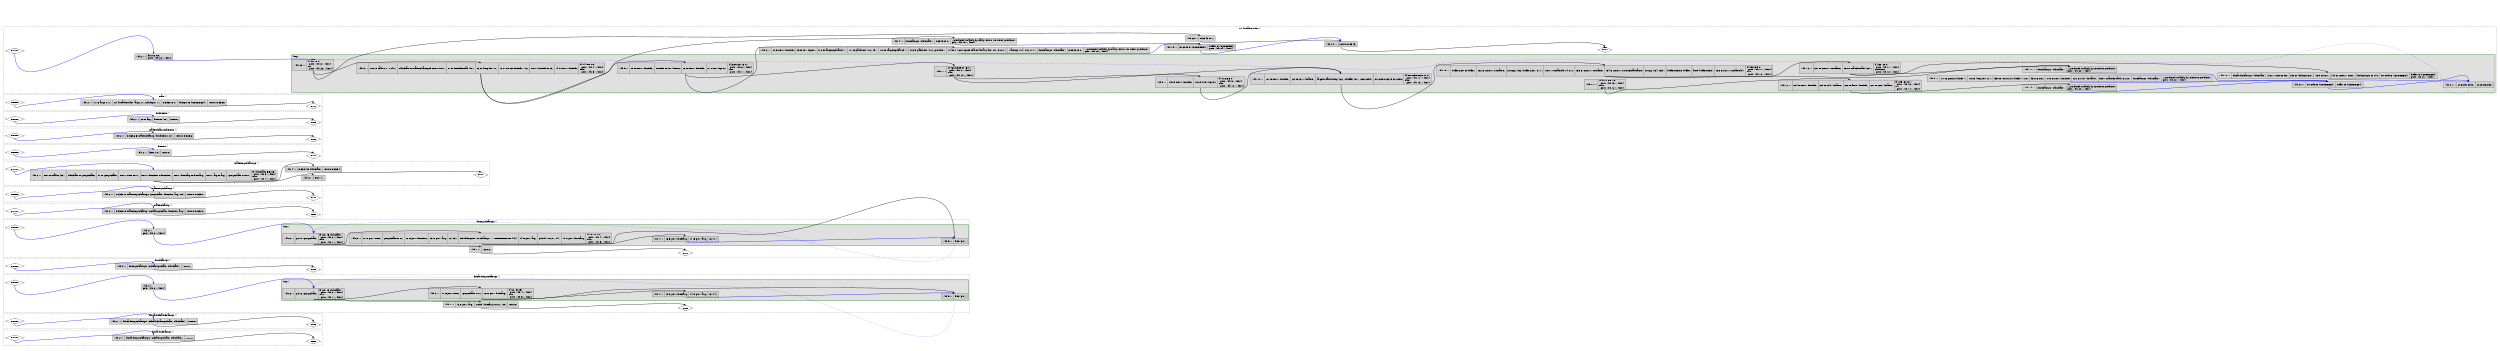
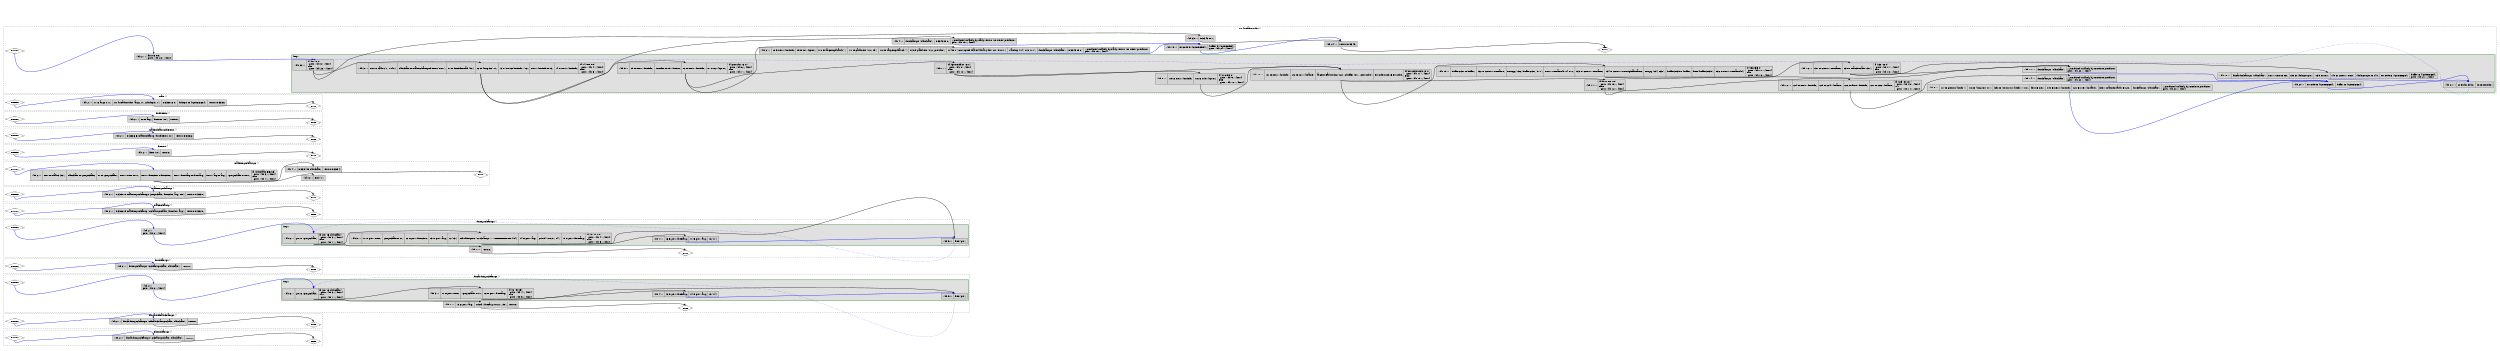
(310, 66) -> (310, 66)
(1880, 69) -> (1877, 69)
none -> (1472, 80)
(163, 332) -> (163, 332)
